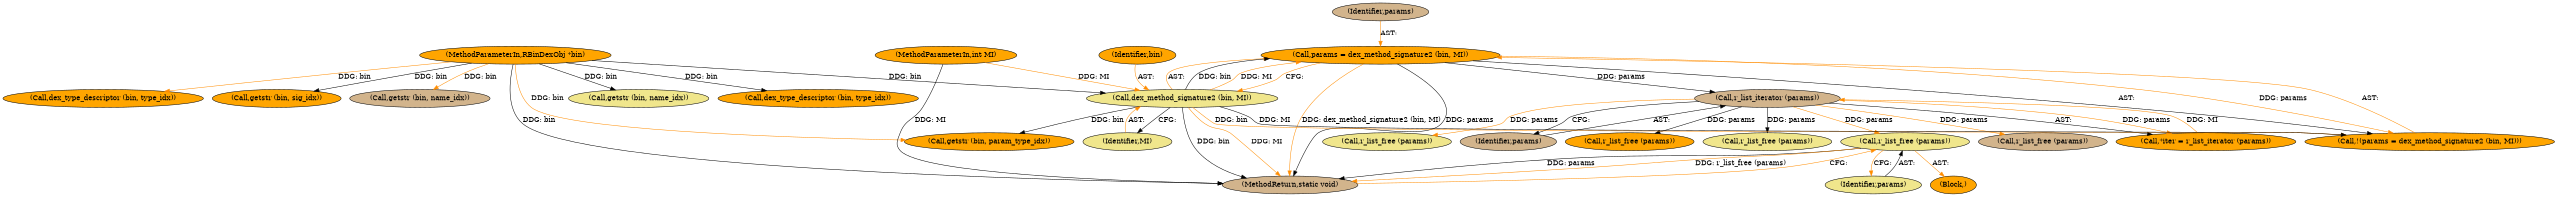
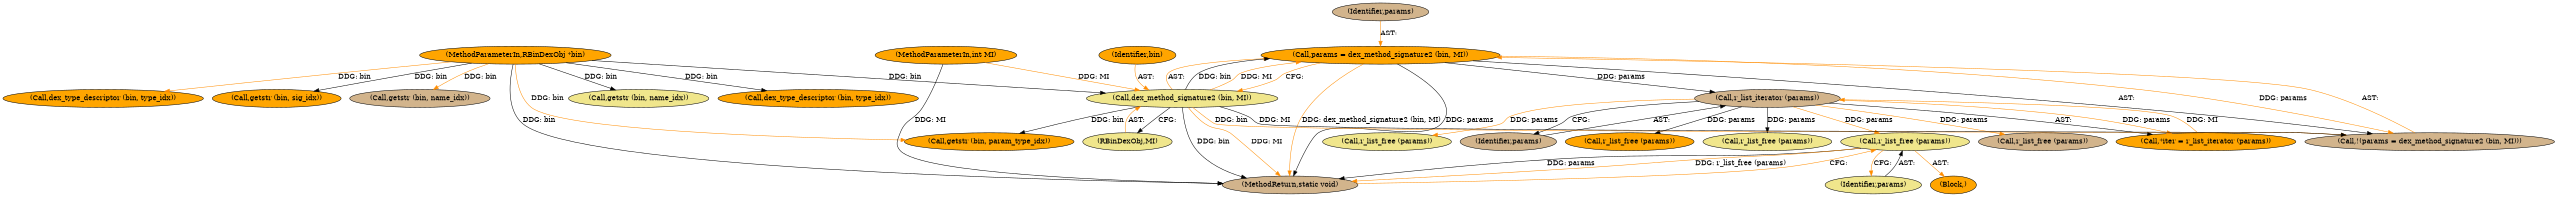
(1127, 142) -> (1127, 142)
(2430, 142) -> (2430, 142)
